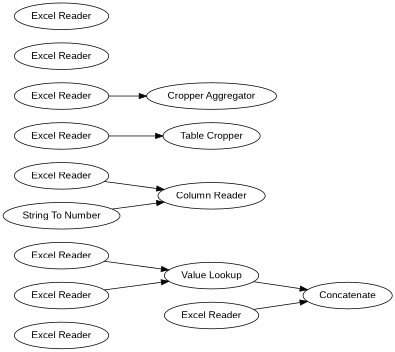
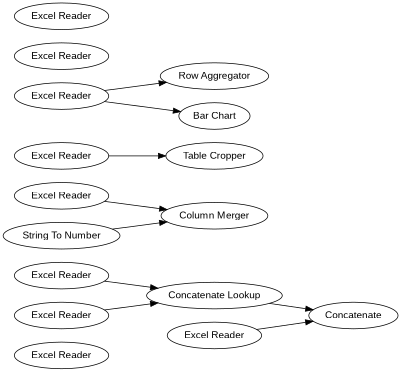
(212, 96) -> (214, 76)
none -> (214, 116)
(212, 196) -> (214, 216)
(212, 276) -> (214, 296)
